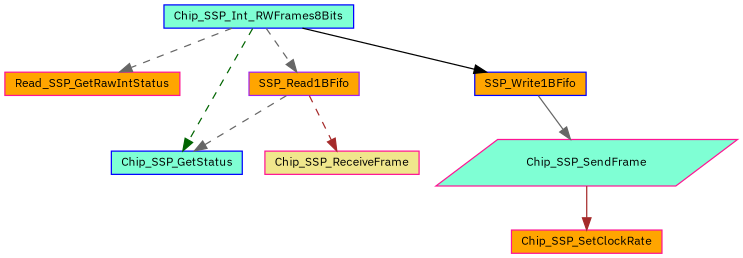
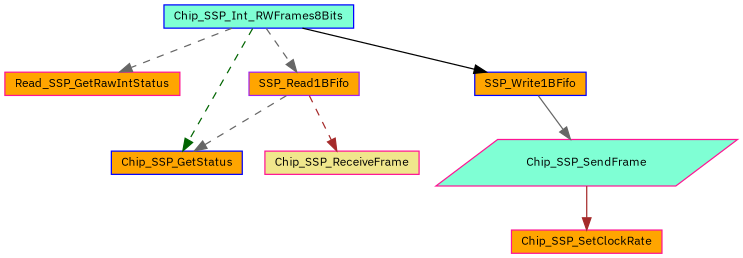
(177, 163) -> (177, 163)
